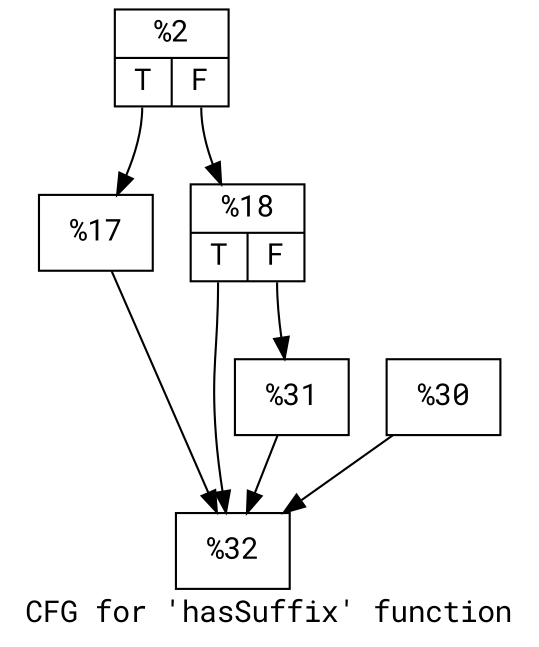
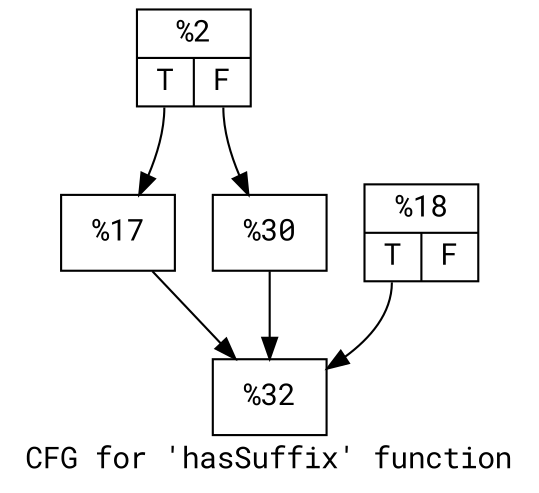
(205, 137) -> (228, 142)
(292, 397) -> none
